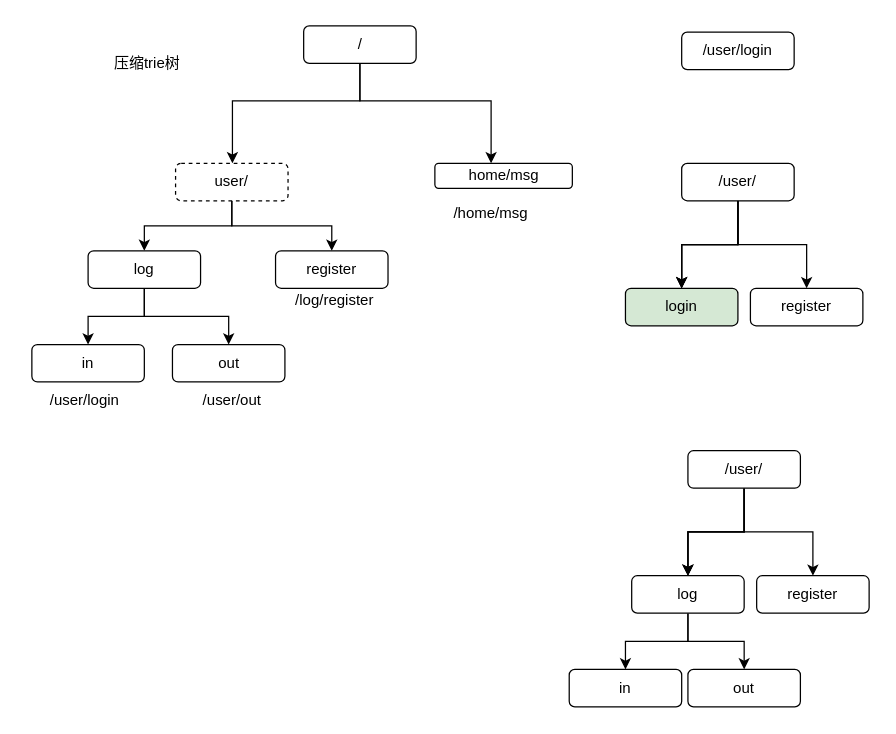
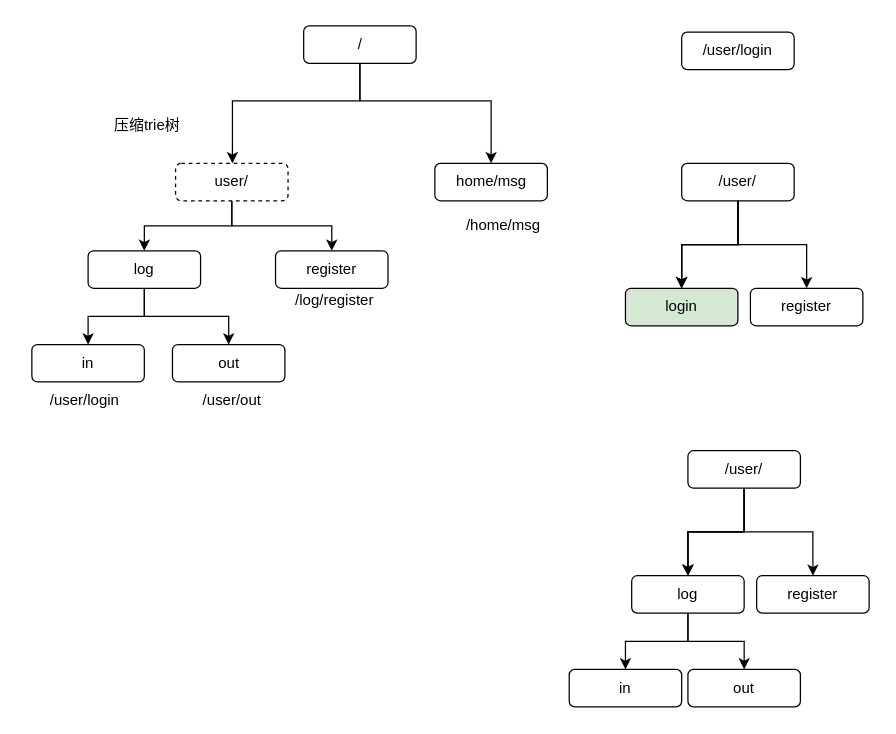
(148, 63) -> (148, 126)
(504, 176) -> (491, 182)
(491, 213) -> (504, 226)
